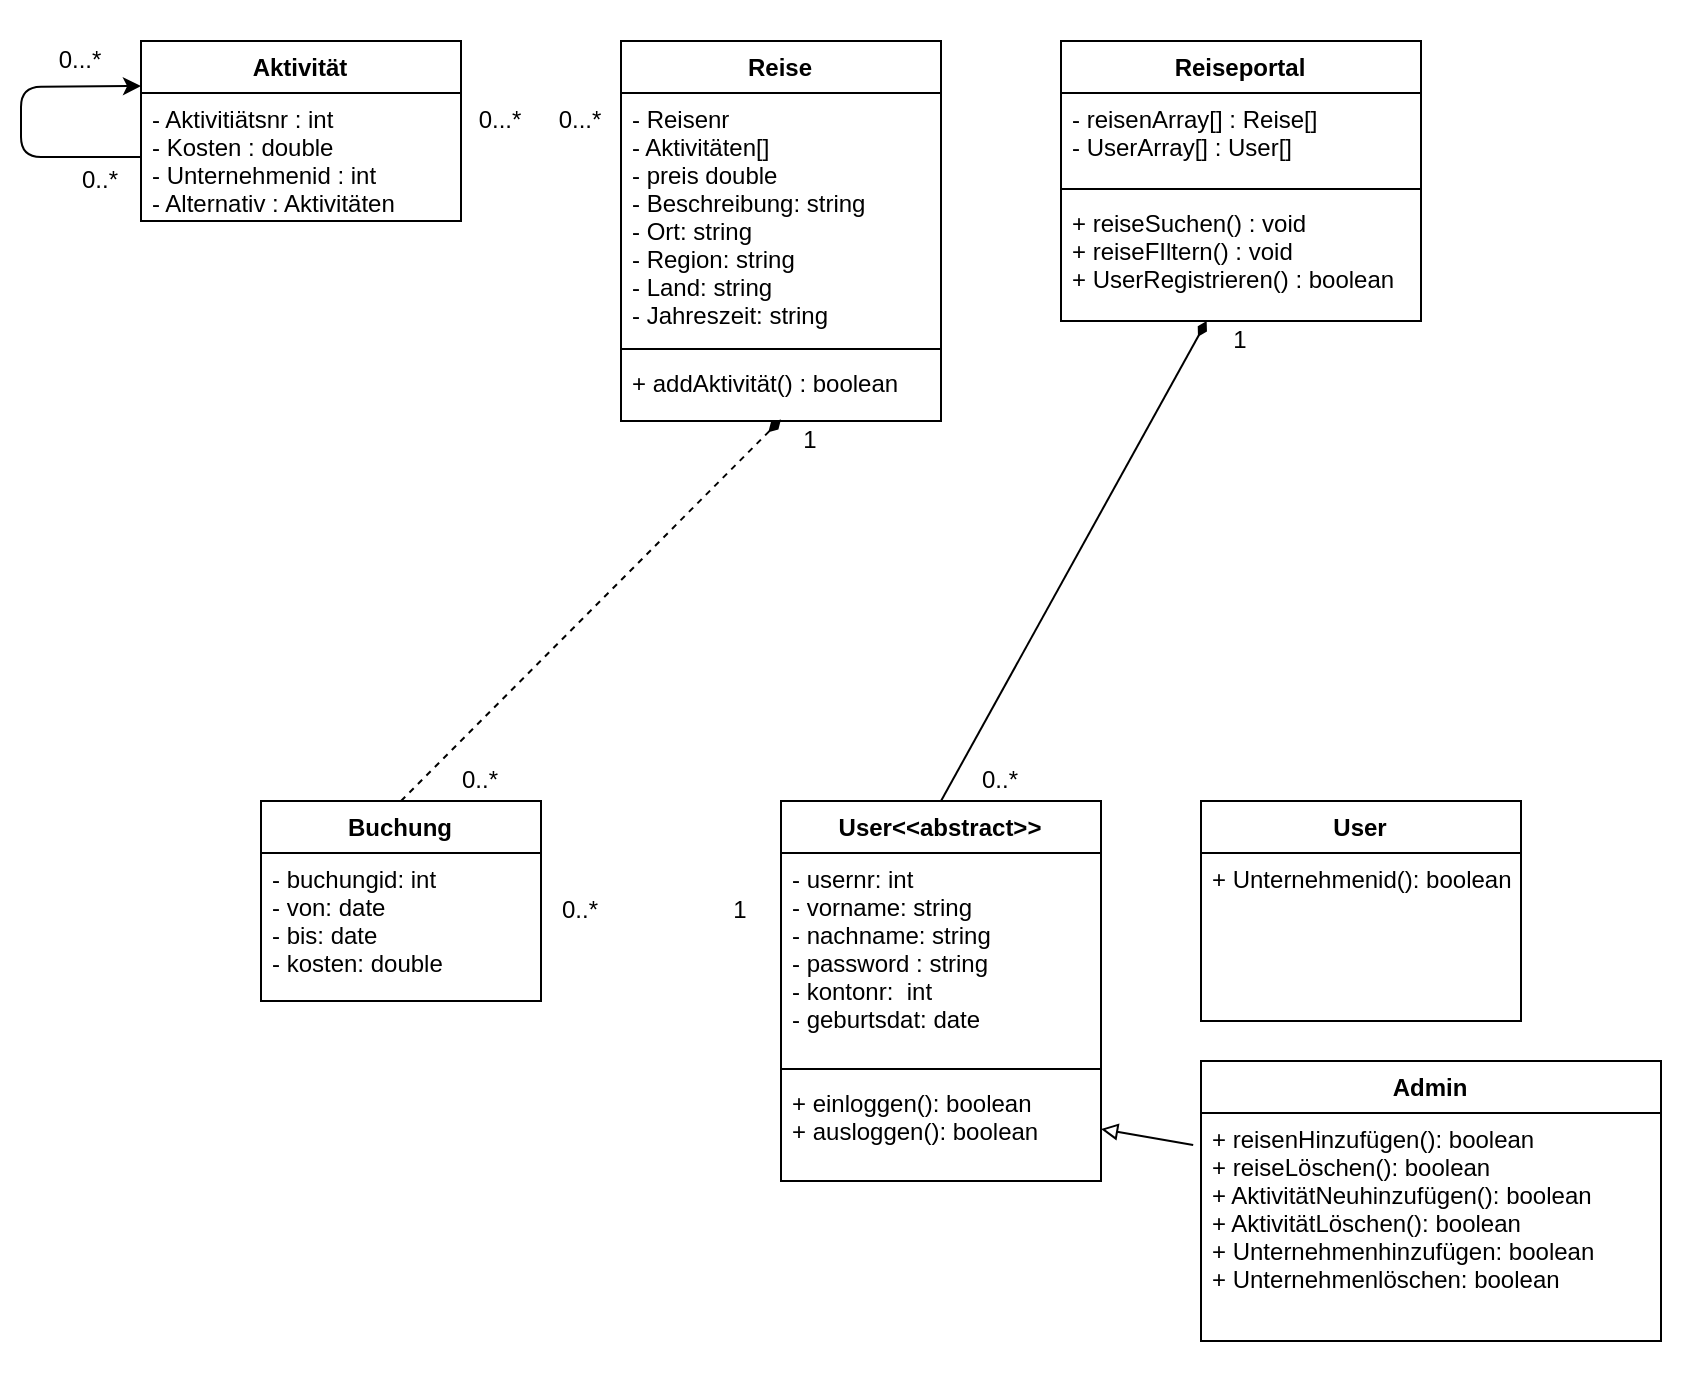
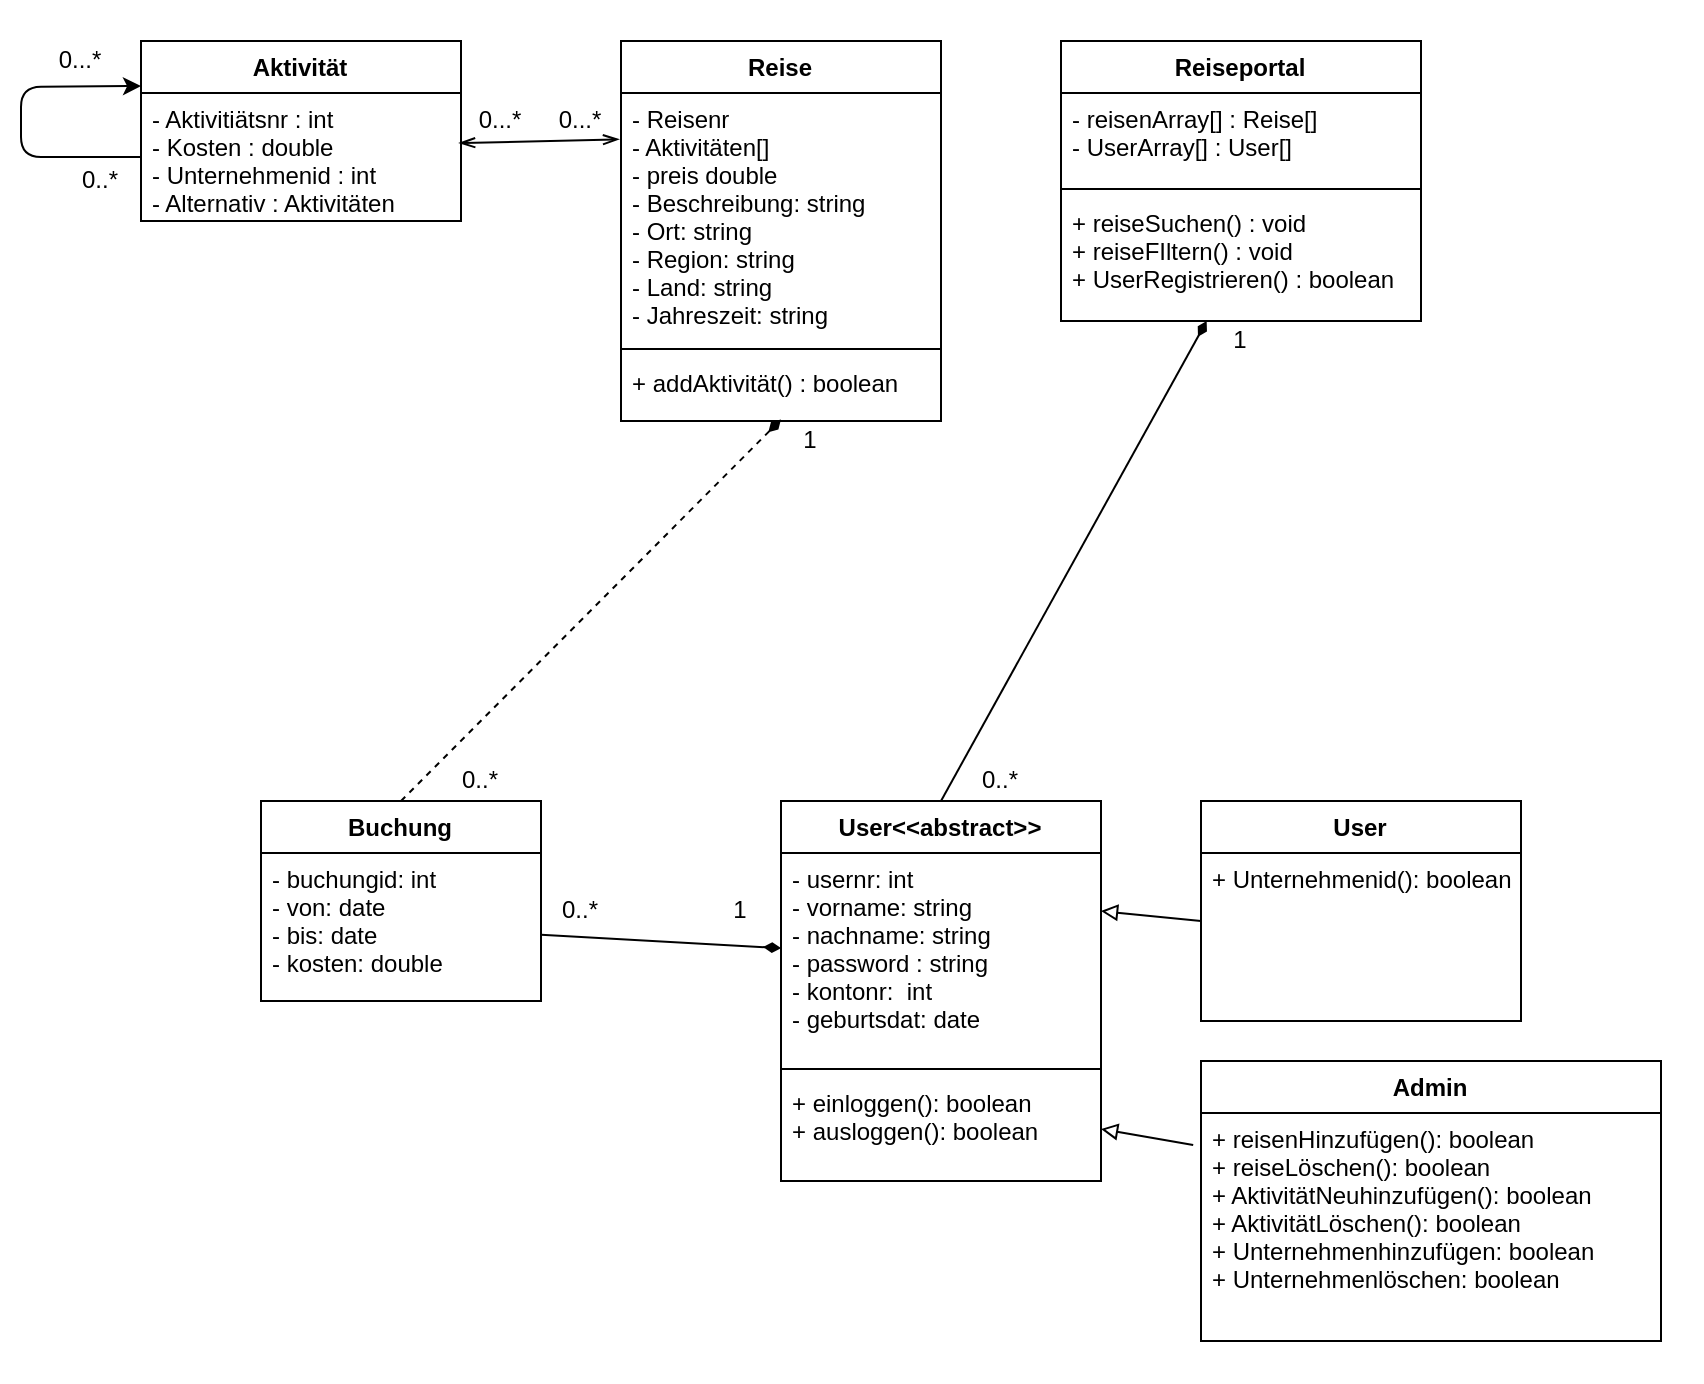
none -> (539, 141)
none -> (1159, 917)
none -> (653, 941)
